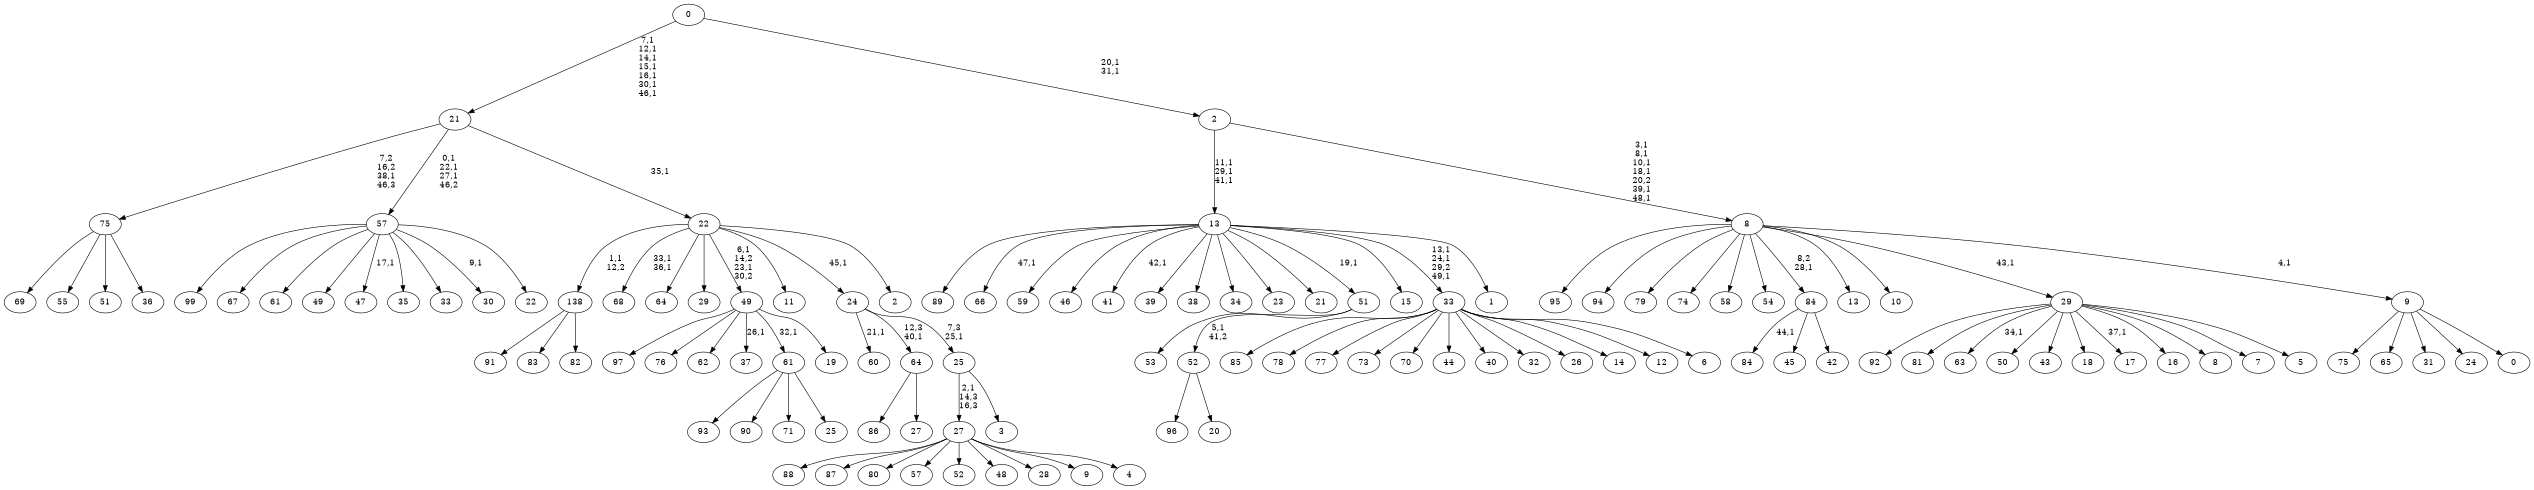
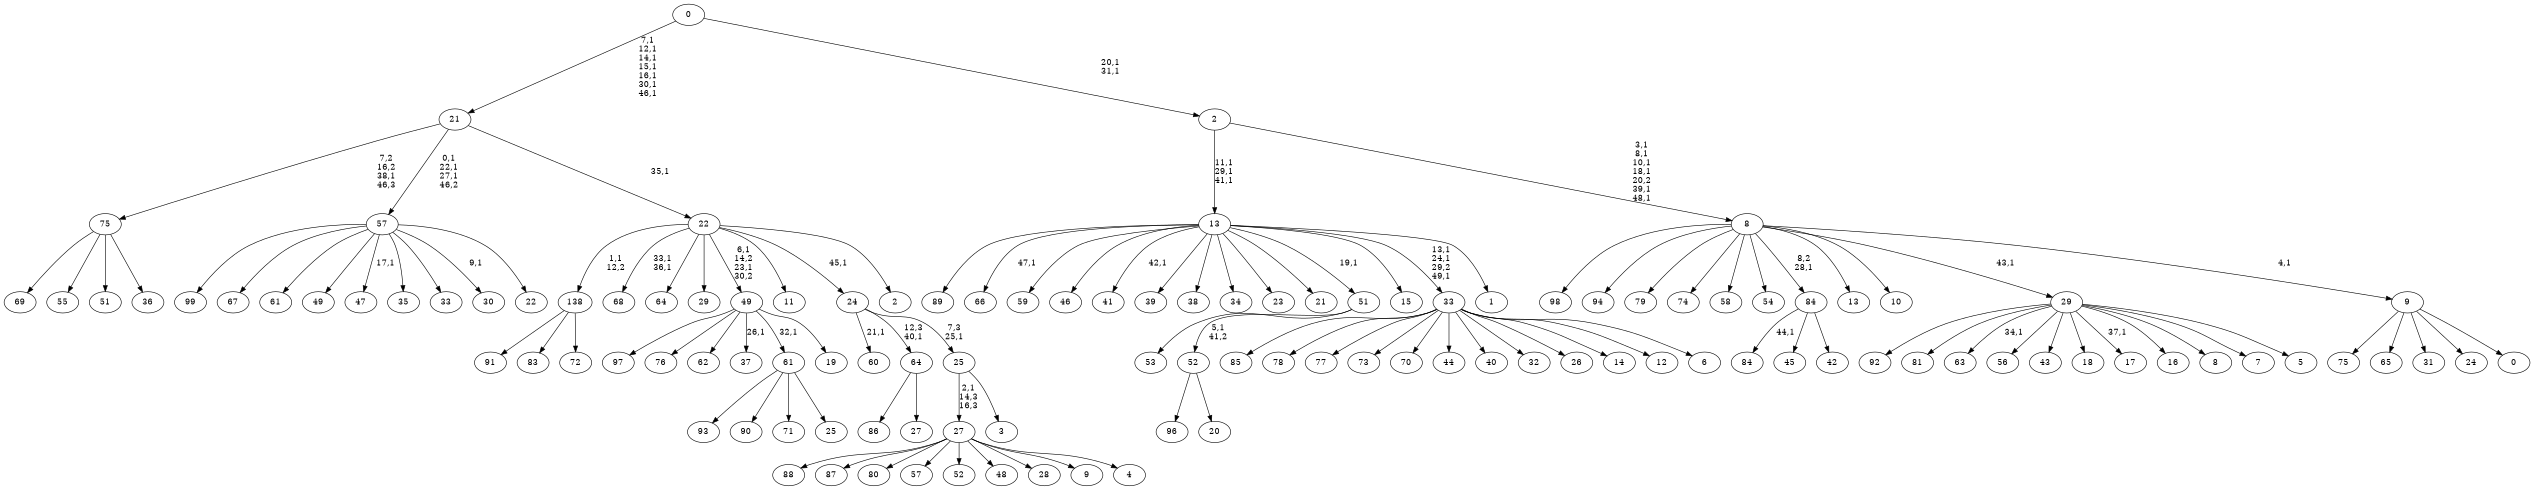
(1555, 302) -> (1555, 302)
(576, 363) -> (576, 363)
(2003, 363) -> (2003, 363)
